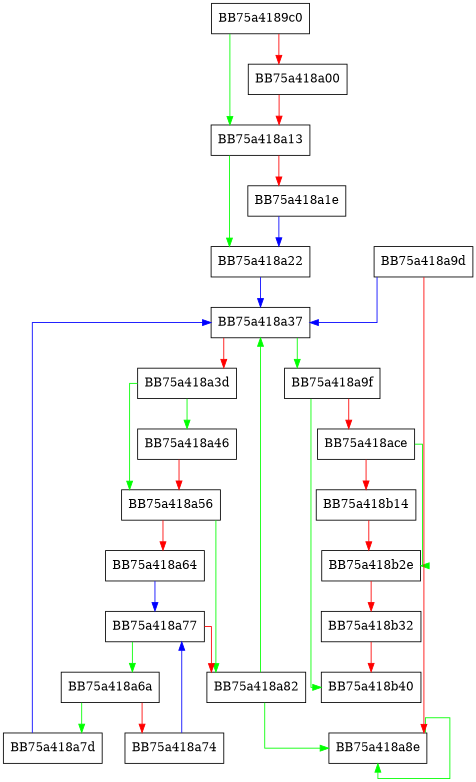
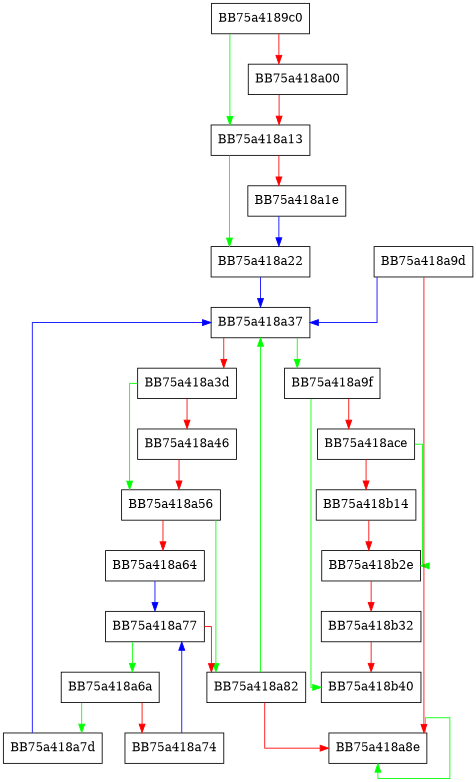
(187, 409) -> (187, 409)
(270, 748) -> (270, 748)
